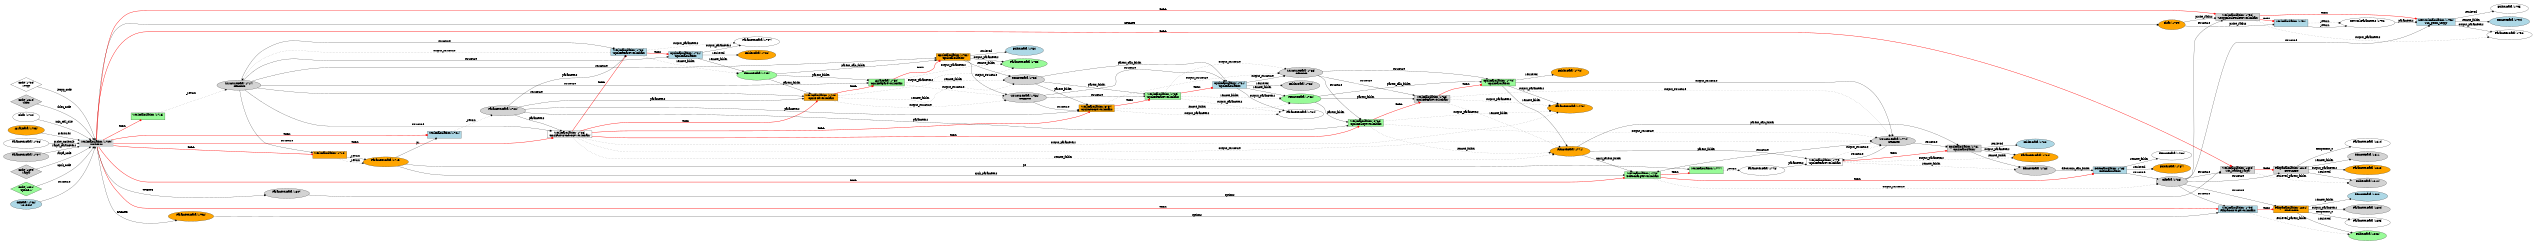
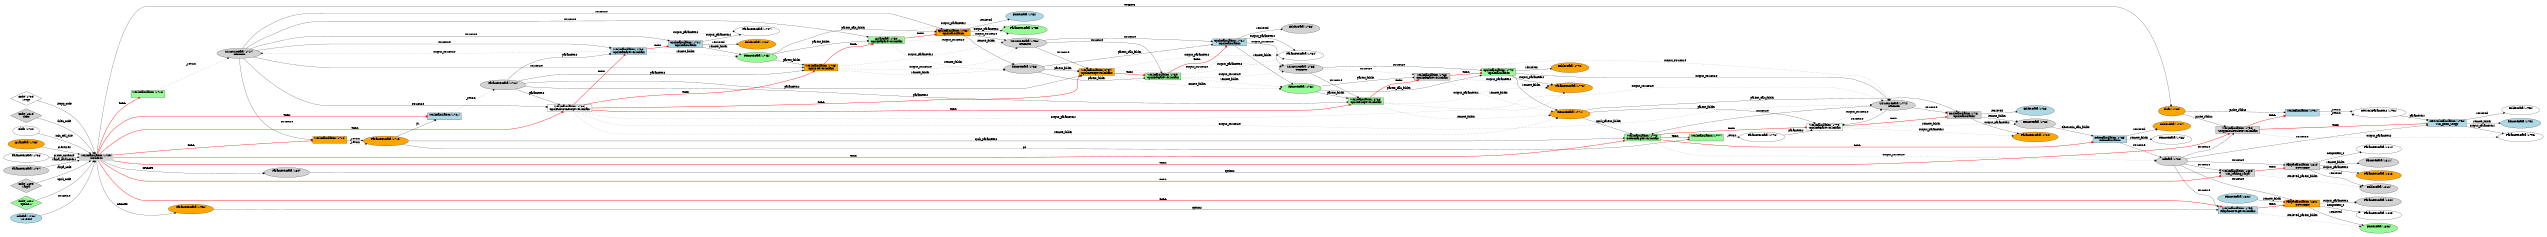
(1365, 85) -> (1367, 71)
none -> (1733, 130)
(2329, 203) -> (2270, 201)
